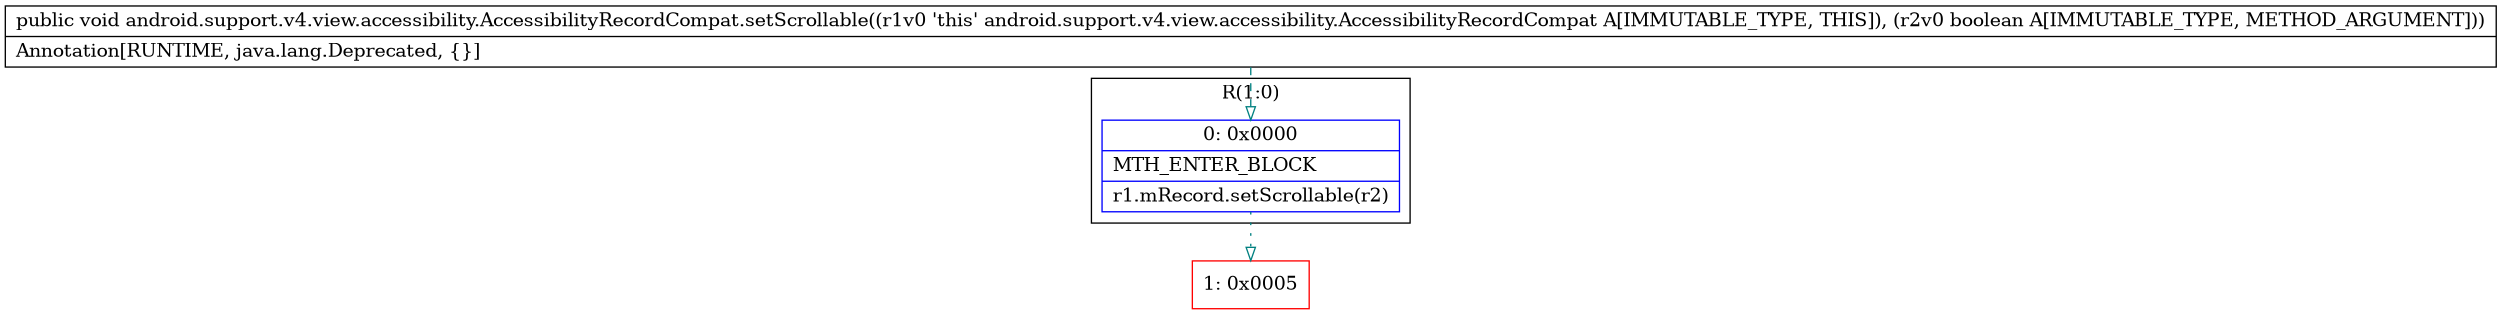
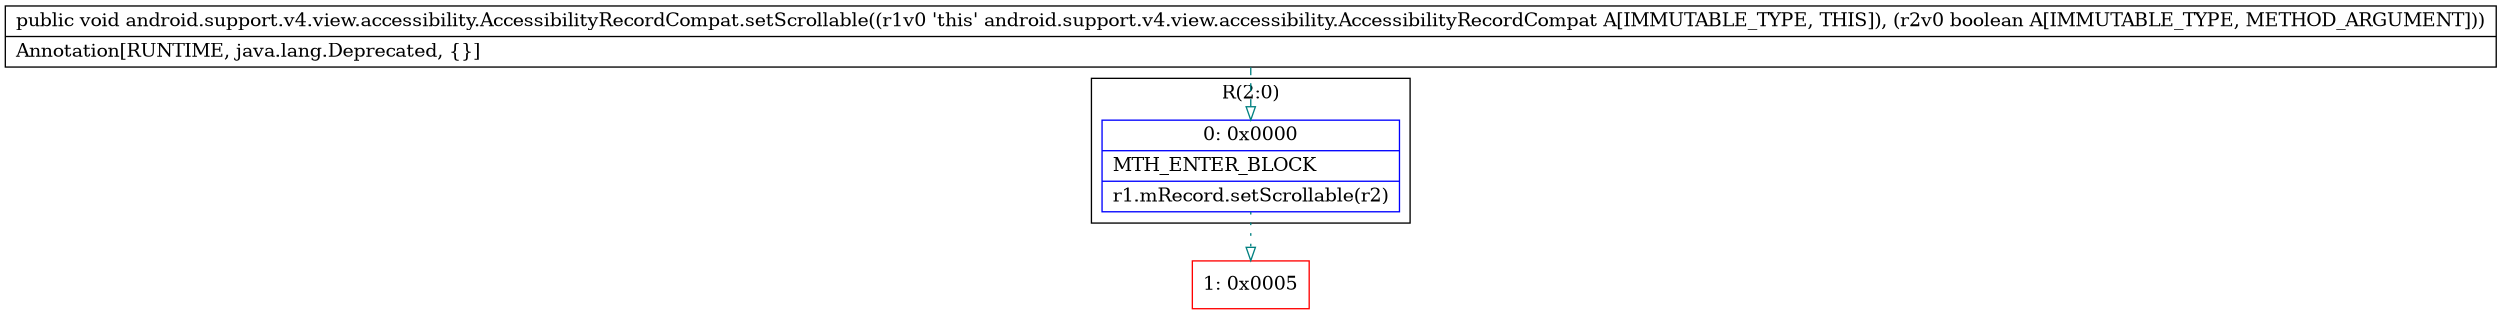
(1251, 94) -> (1251, 94)
